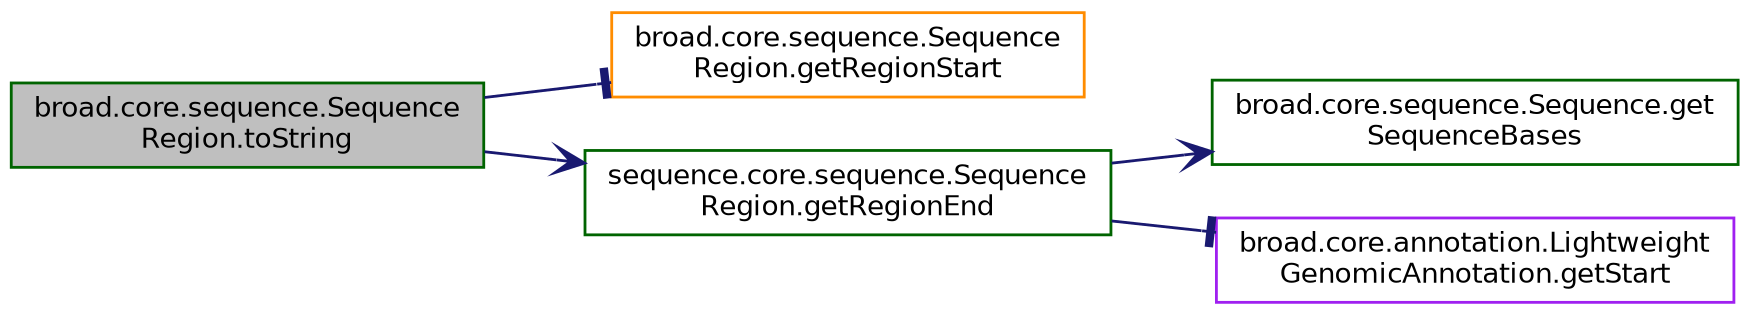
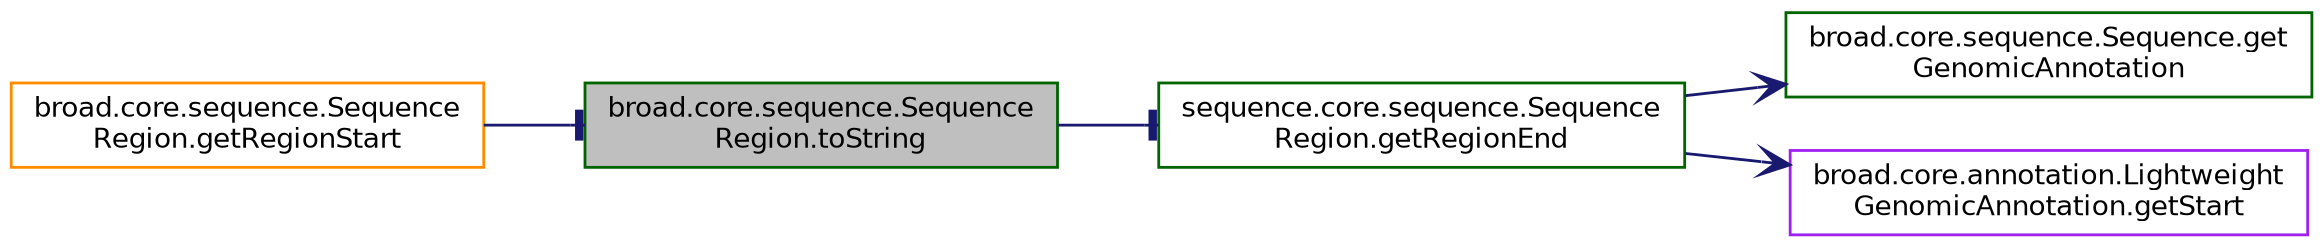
(540, 91) -> (527, 125)
(1475, 122) -> (2049, 55)
(520, 156) -> (1101, 125)
(1157, 226) -> (1723, 158)
